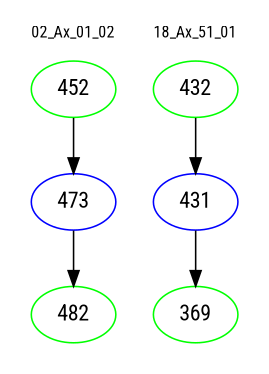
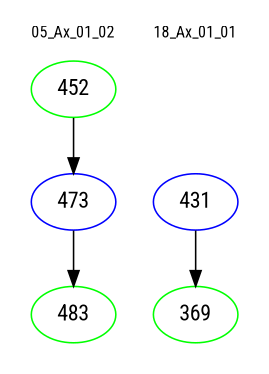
(74, 34) -> (74, 34)
(196, 34) -> (196, 34)
(196, 89) -> none
(74, 315) -> (74, 315)
